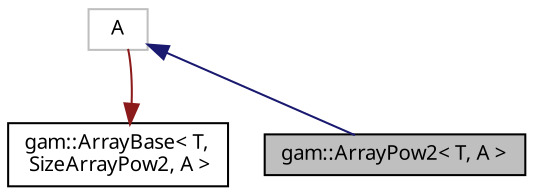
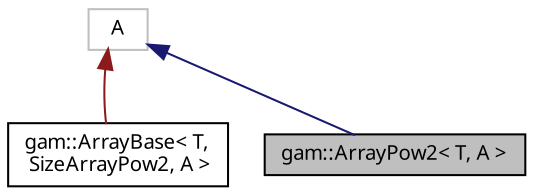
(131, 76) -> (104, 97)
